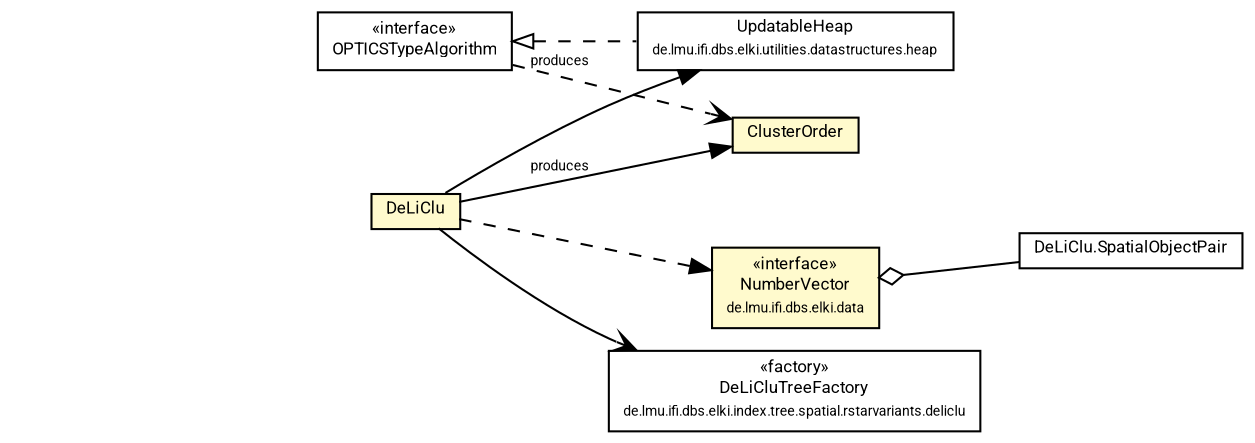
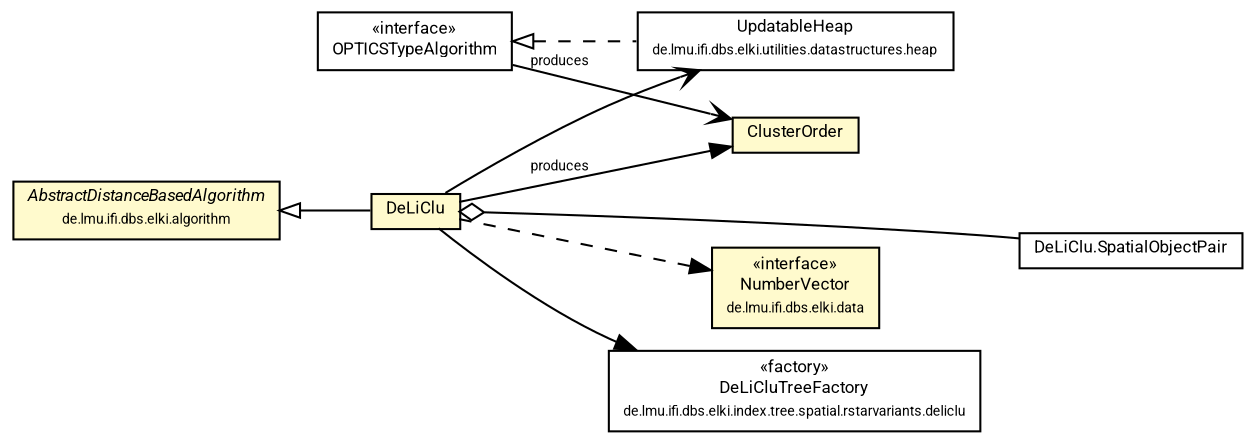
(612, 89) -> (612, 89)
(560, 129) -> (560, 129)
none -> (146, 211)
(962, 268) -> (752, 222)
(524, 290) -> (524, 290)
